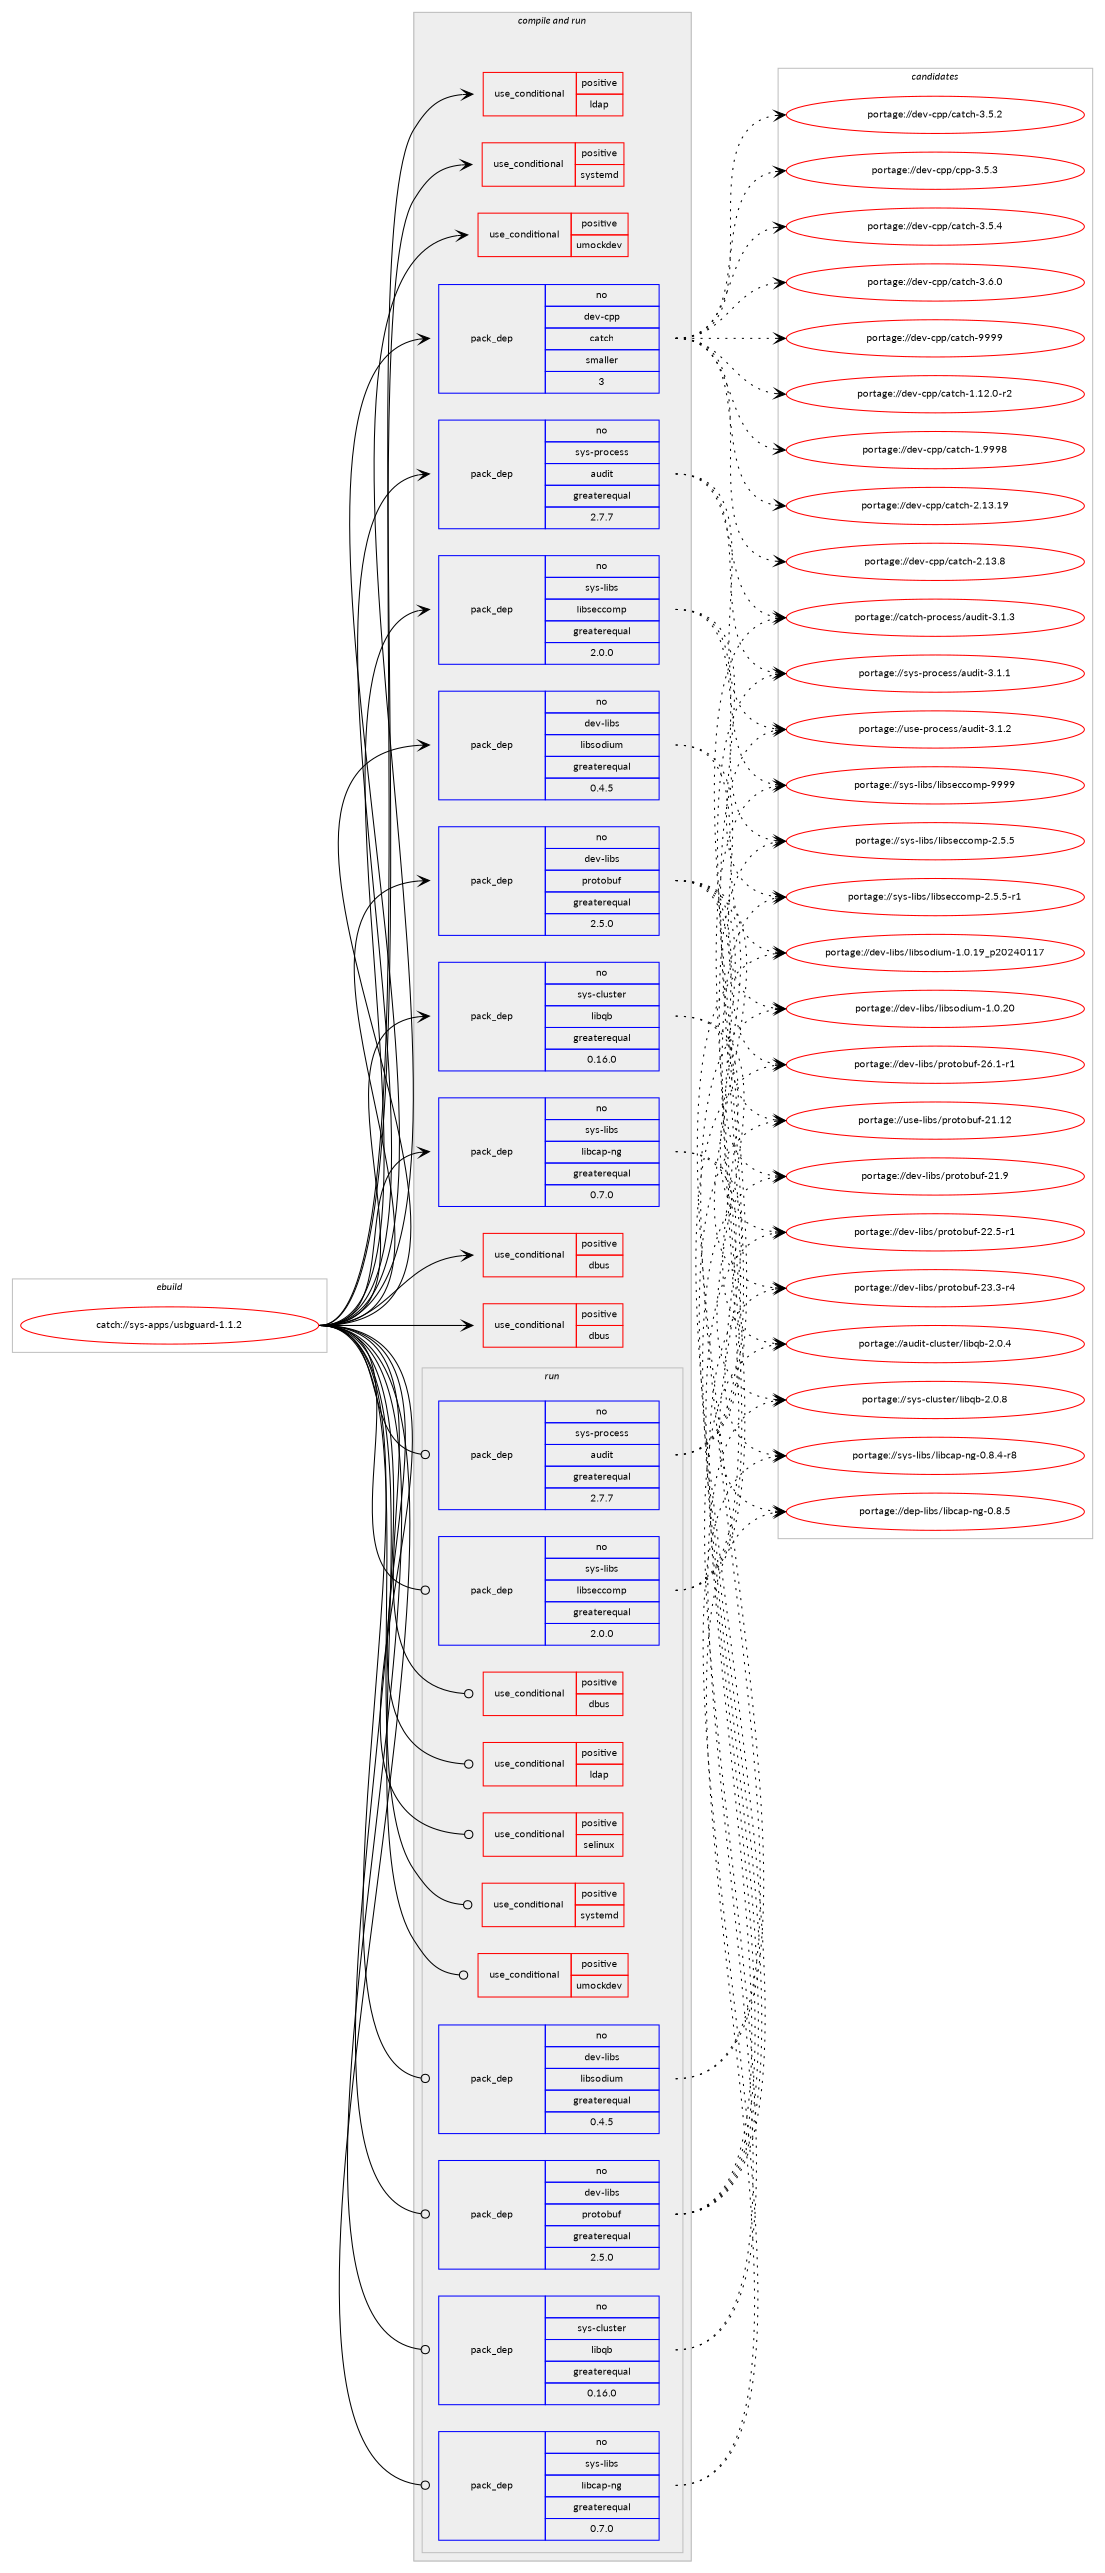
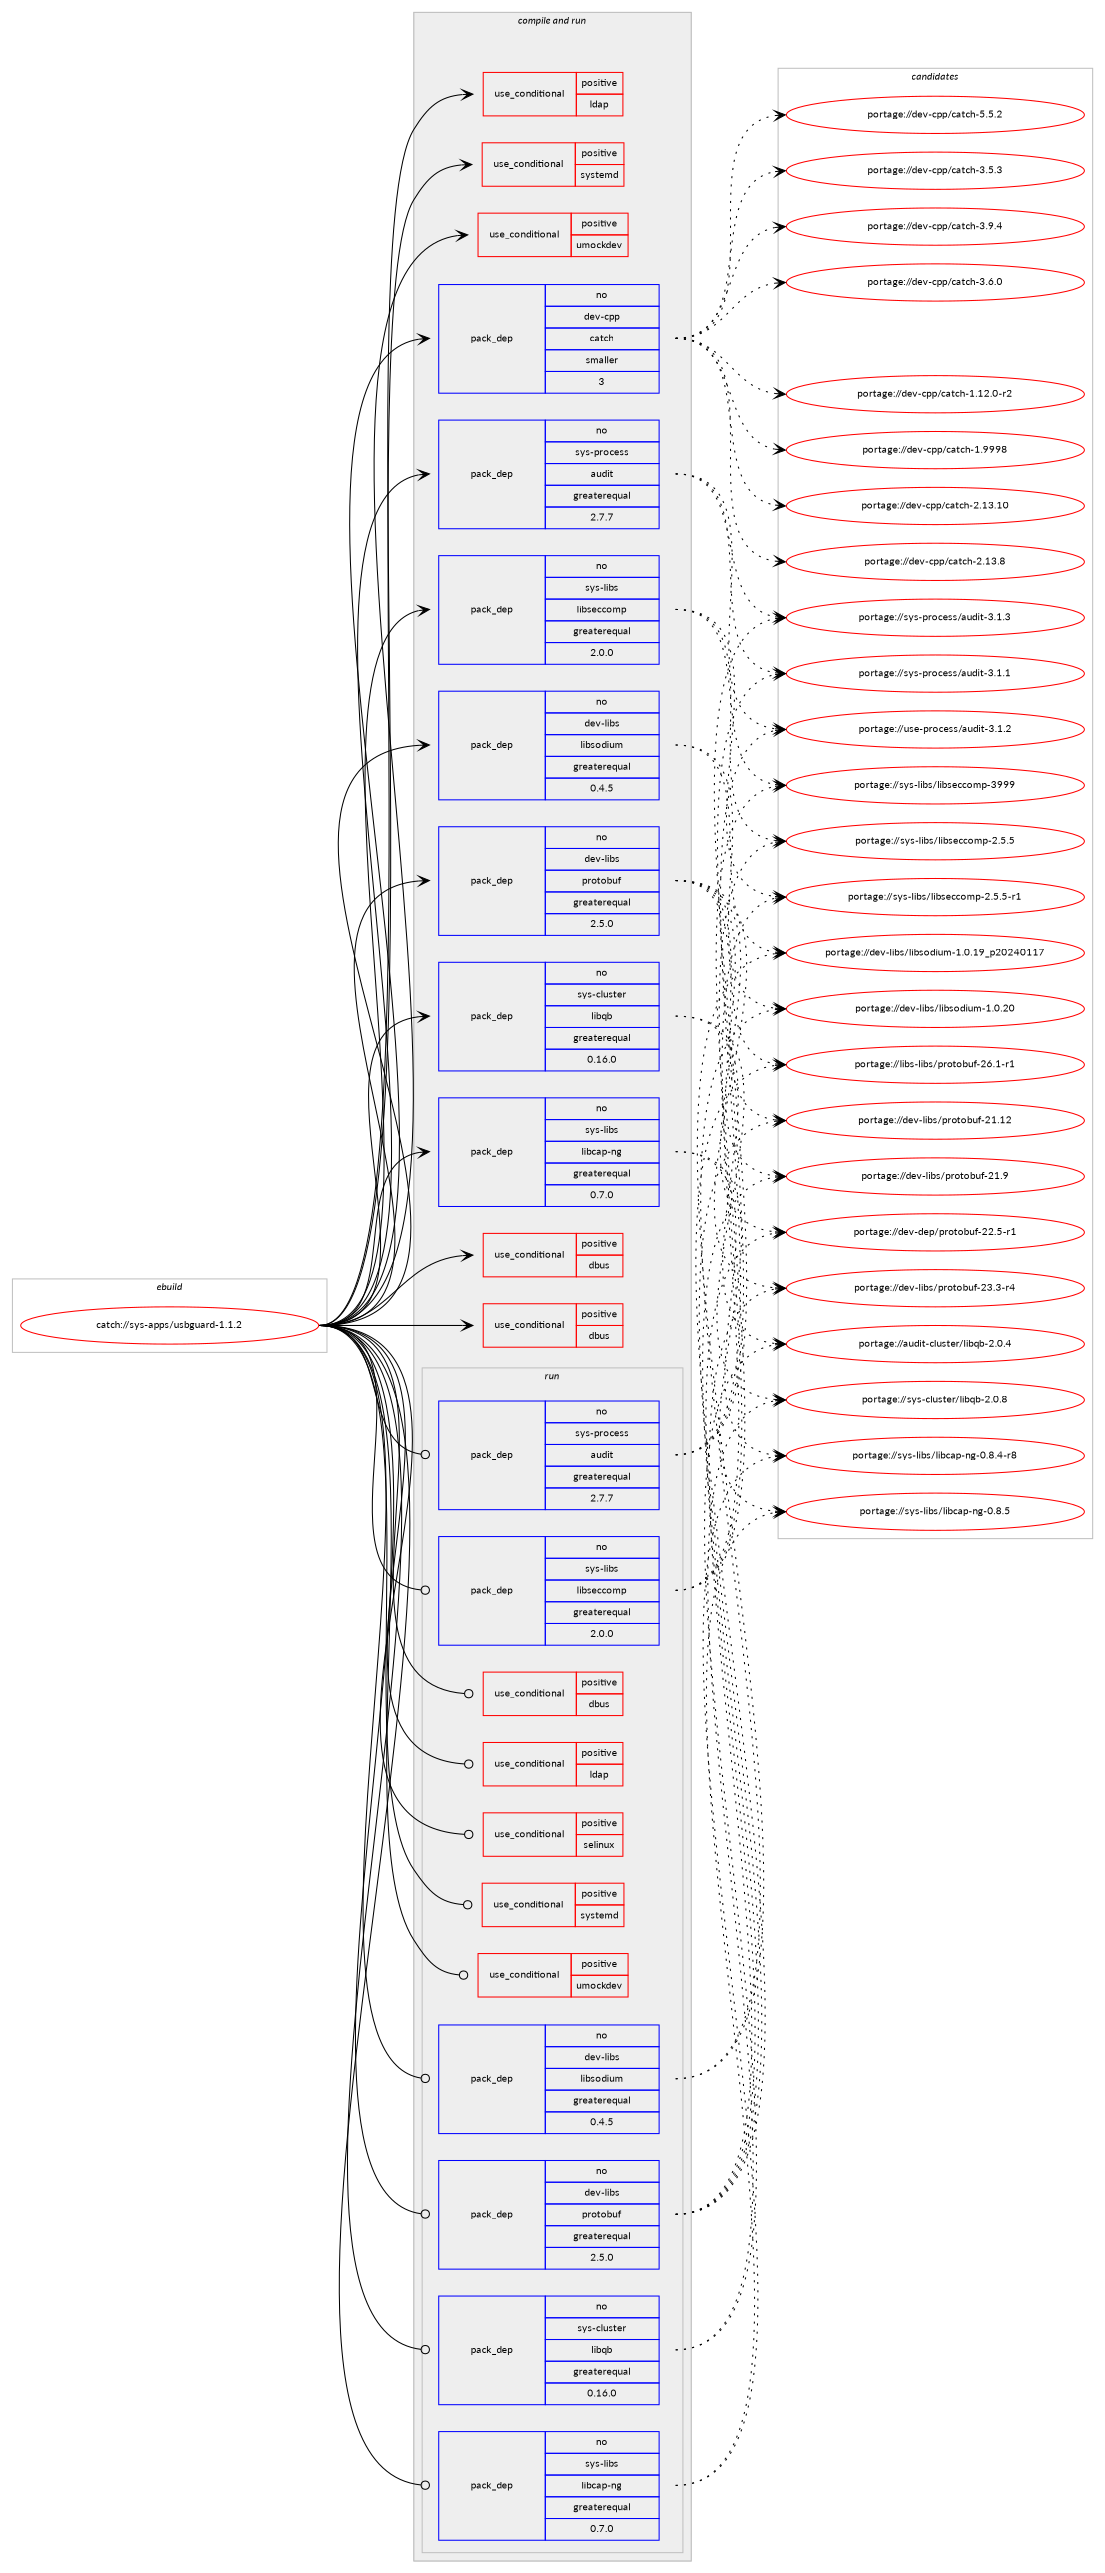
(935, 115) -> (935, 115)
(935, 171) -> (935, 171)
(935, 227) -> (935, 227)
(935, 338) -> none
(935, 506) -> (935, 506)
(935, 618) -> (935, 618)
(935, 785) -> (935, 785)
(935, 1065) -> (935, 1065)
(935, 1121) -> (935, 1121)
(935, 1232) -> (935, 1232)
(935, 1512) -> (935, 1512)
